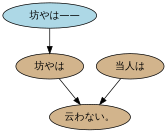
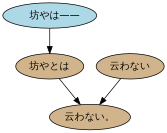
(50, 66) -> (50, 66)
(130, 66) -> (130, 66)
